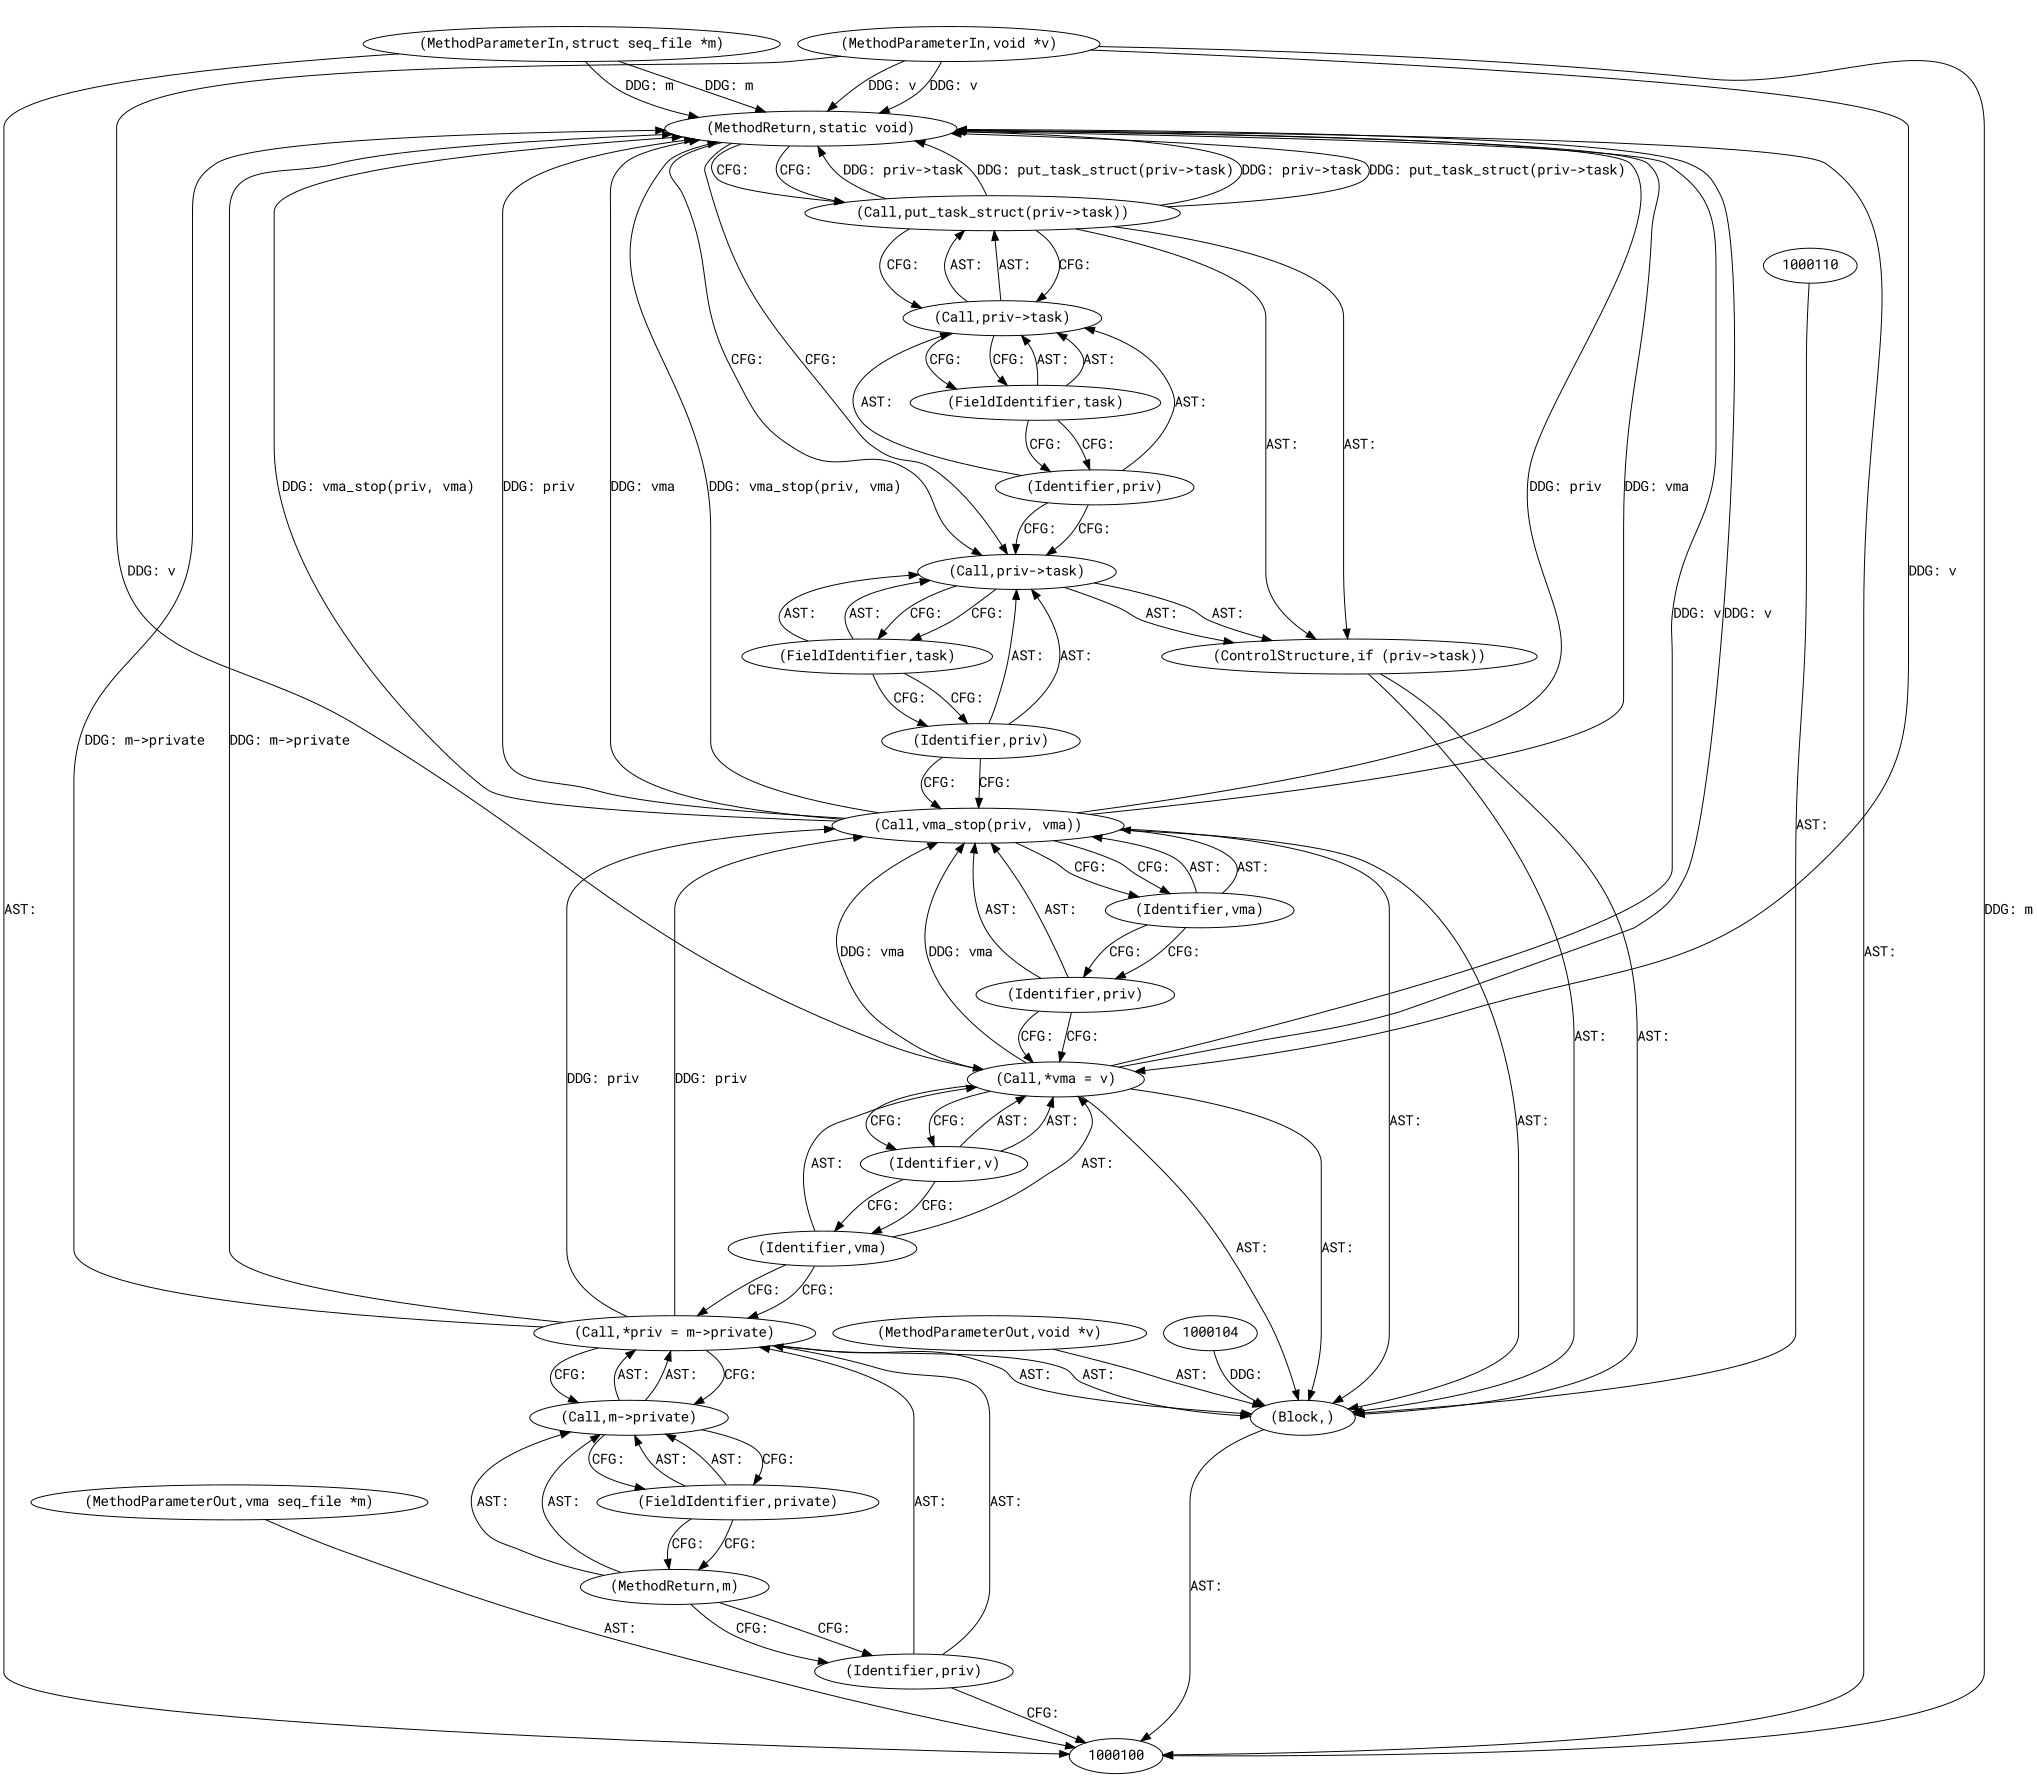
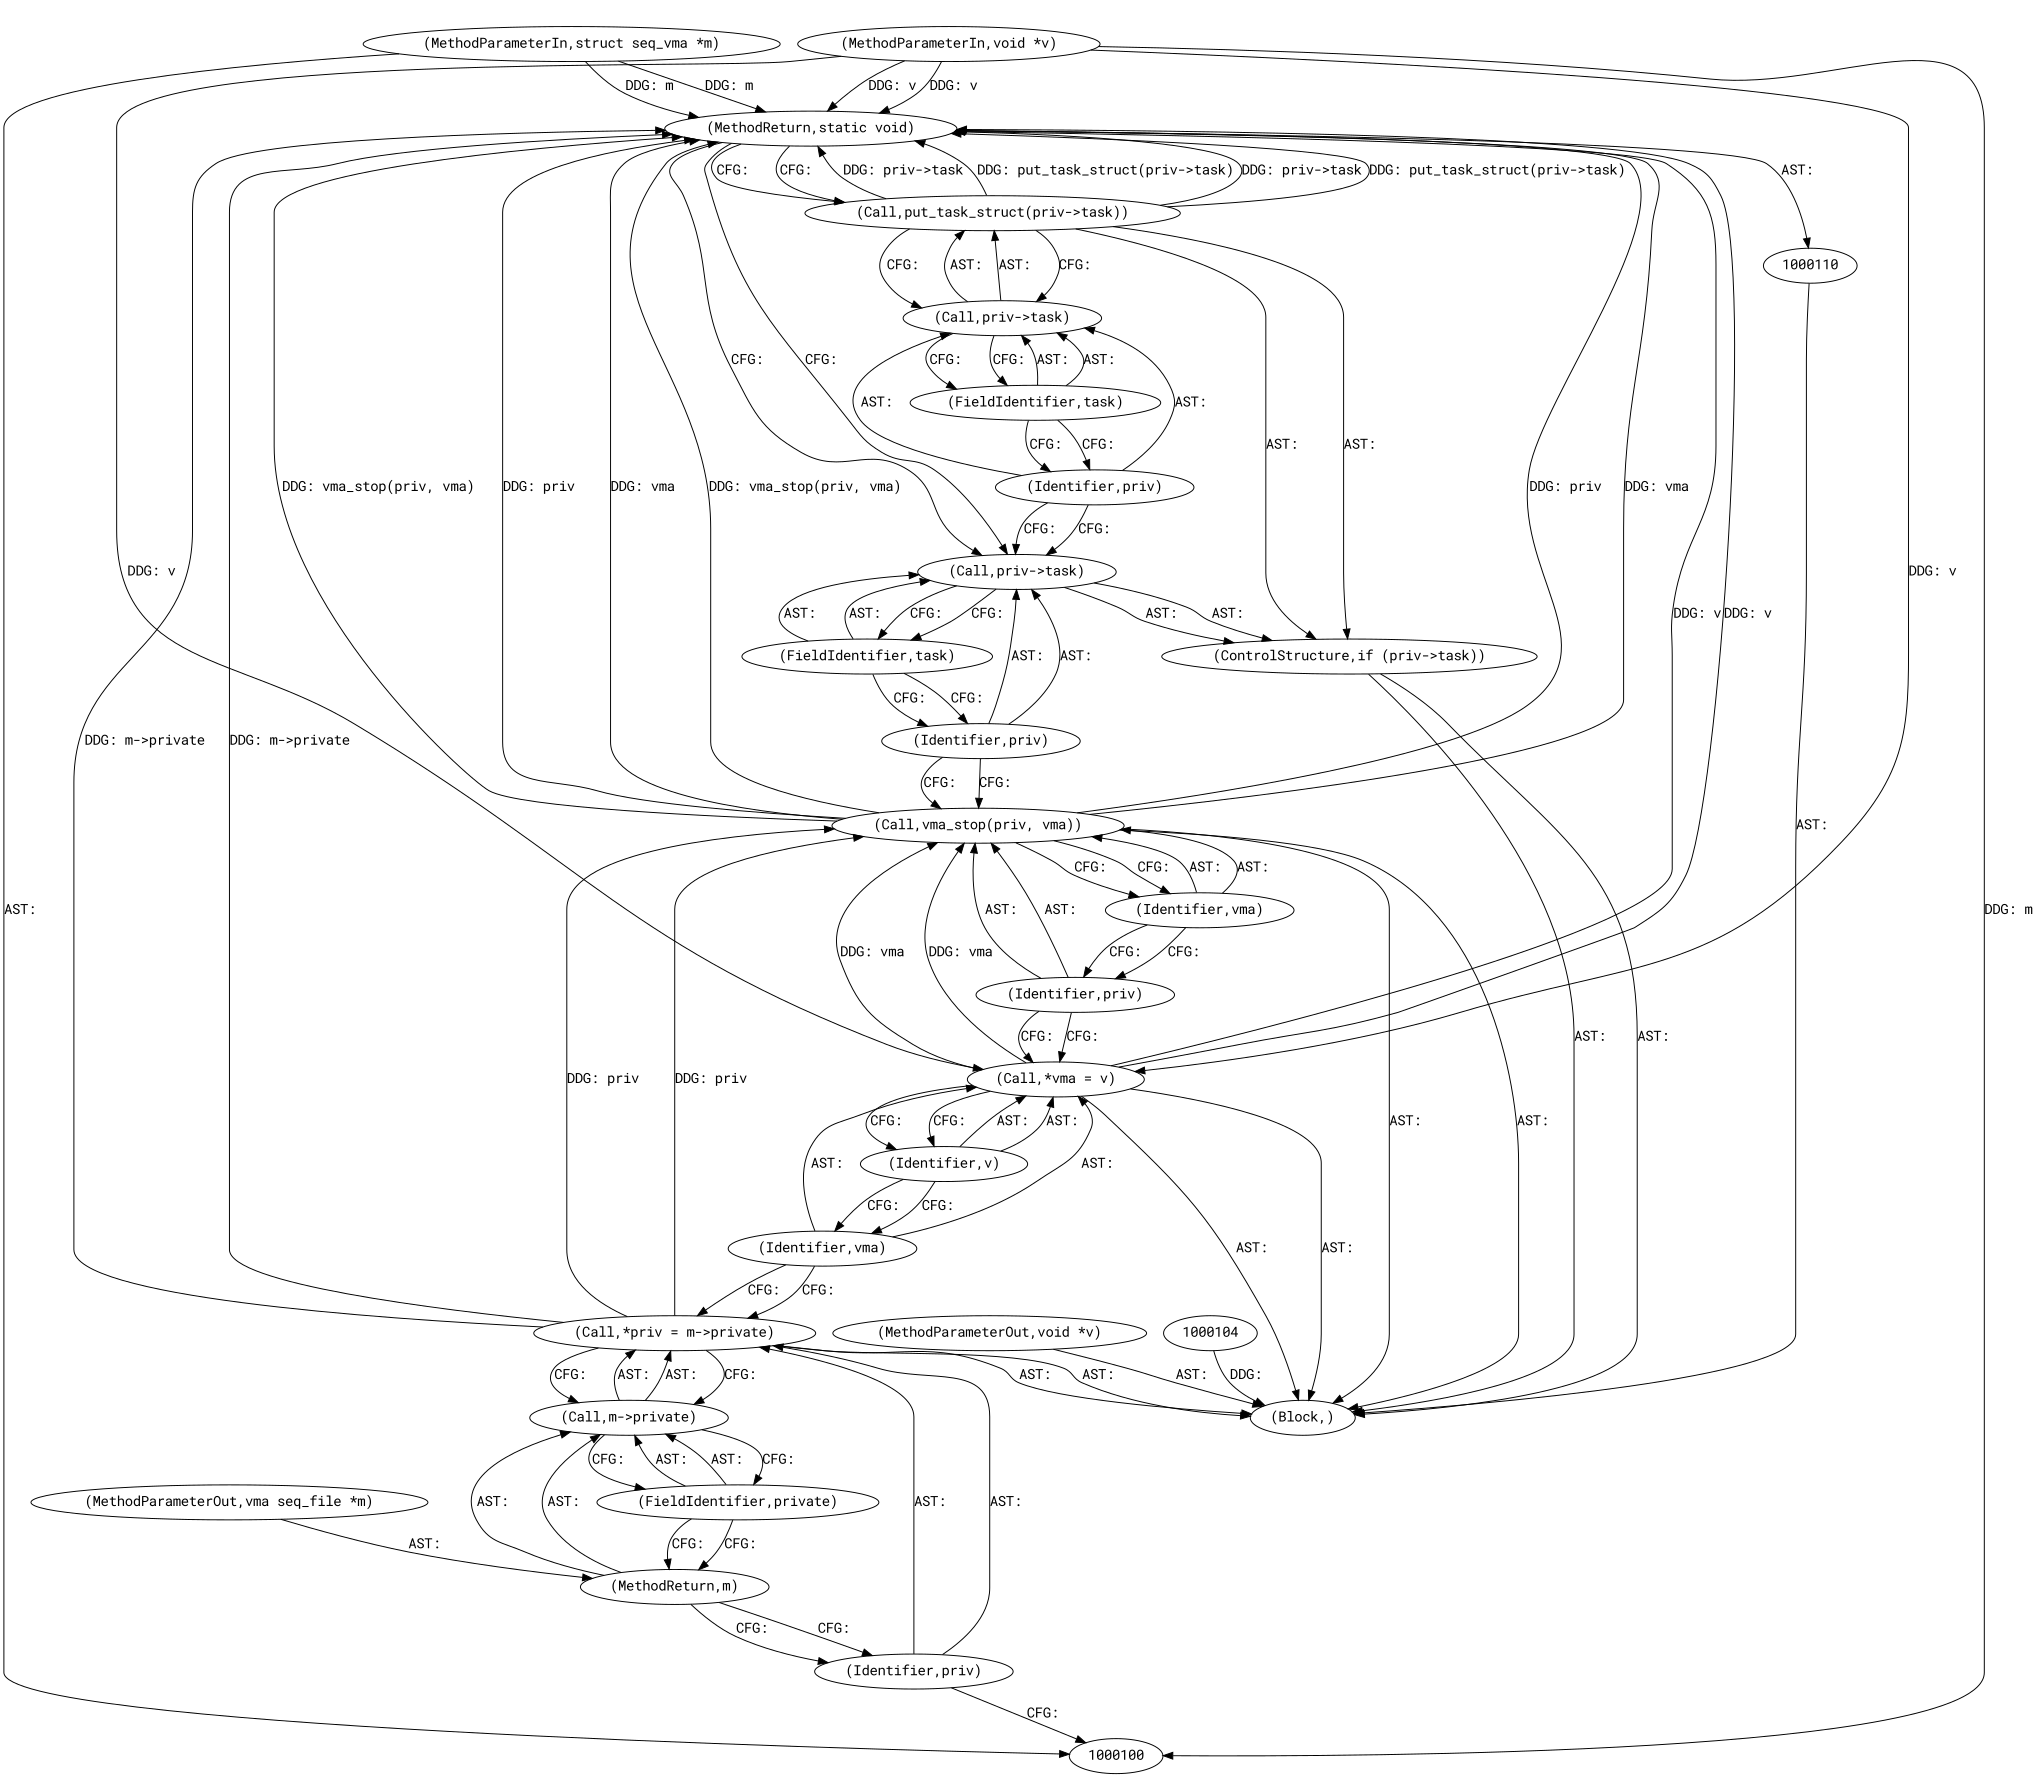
(572, 44) -> (572, 44)
(1864, 826) -> (1405, 139)
(1190, 1571) -> none
(660, 1652) -> (430, 1556)
